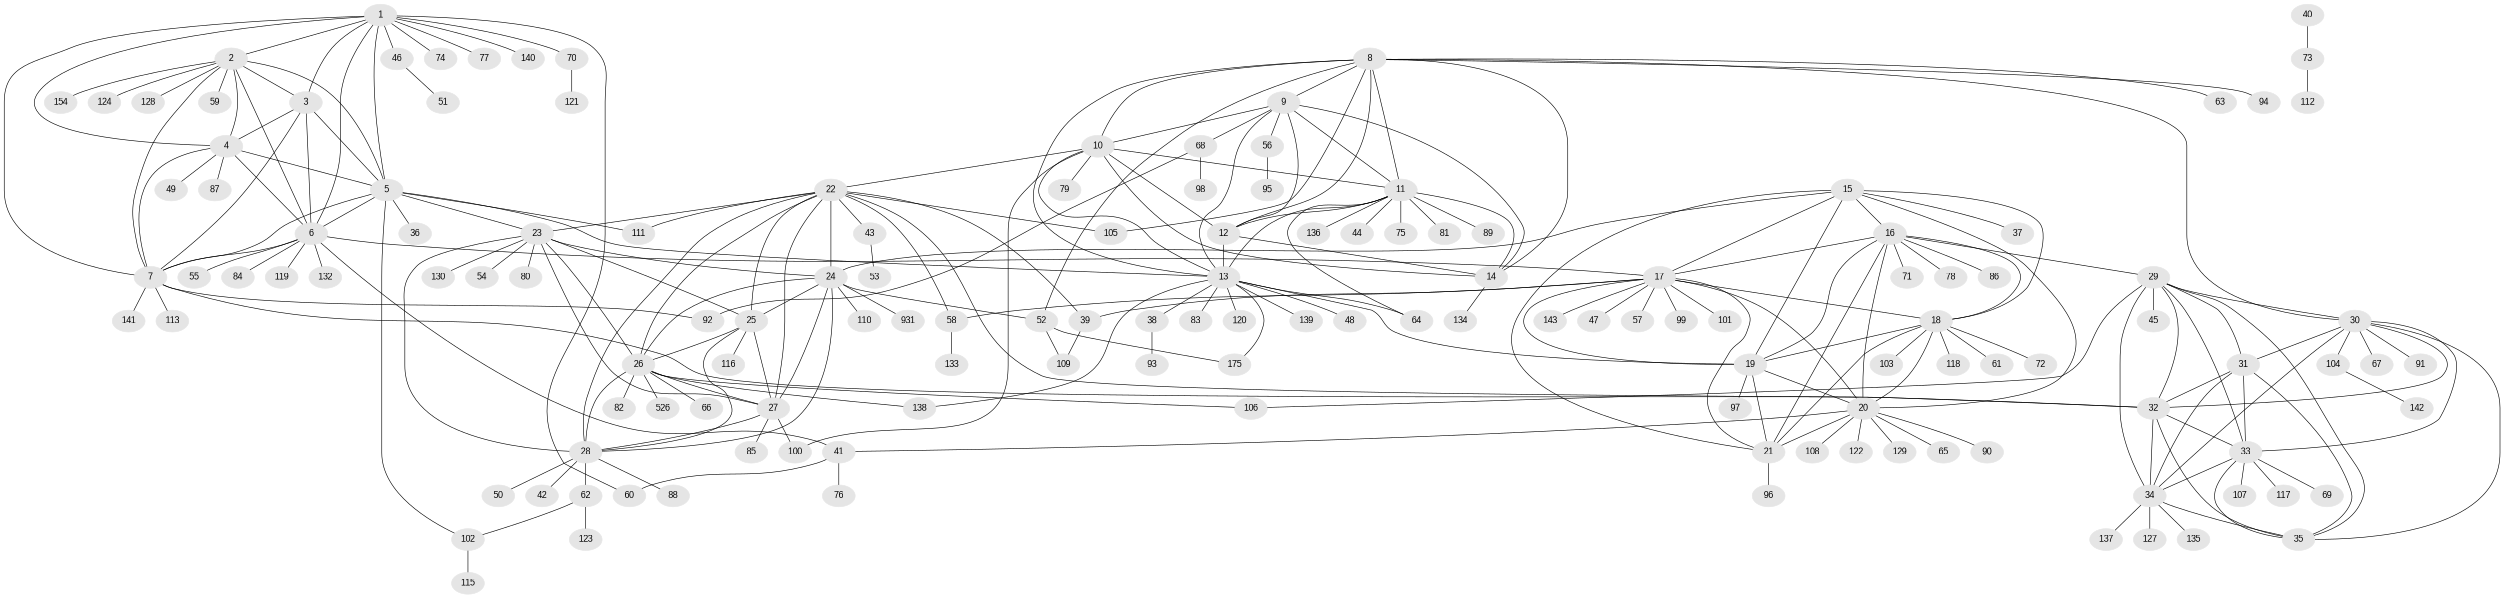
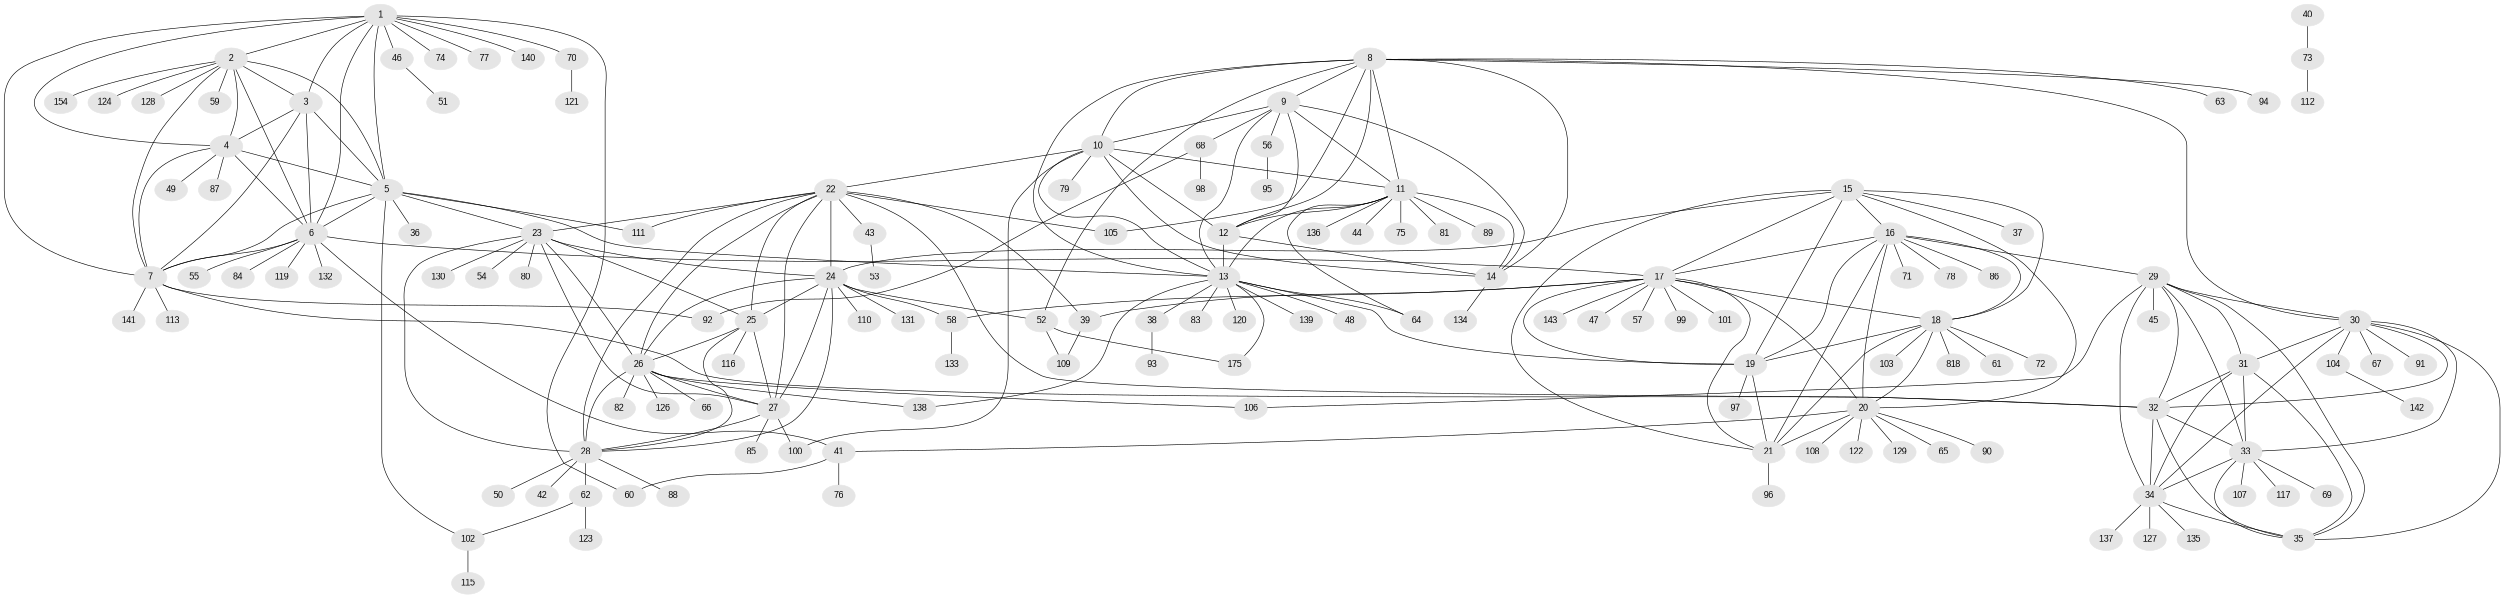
(908, 242) -> (903, 302)
(908, 321) -> (908, 321)
(1953, 365) -> (1953, 365)
(1801, 384) -> none
(663, 408) -> (663, 408)
